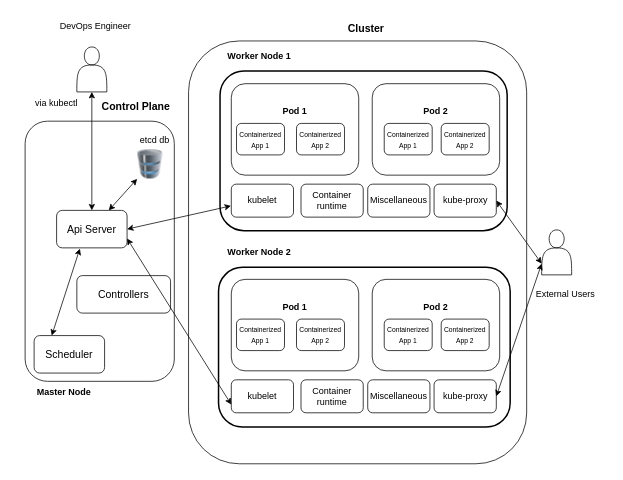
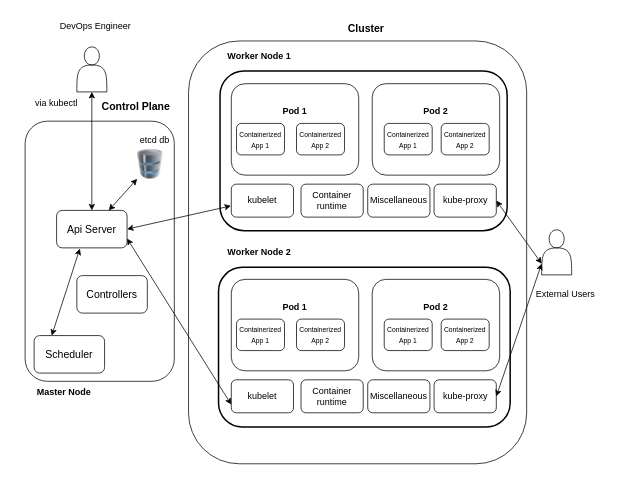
(124, 294) -> (112, 294)
